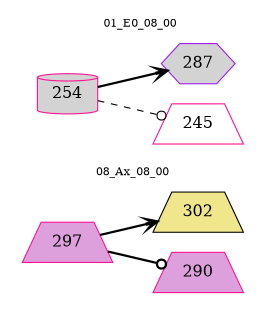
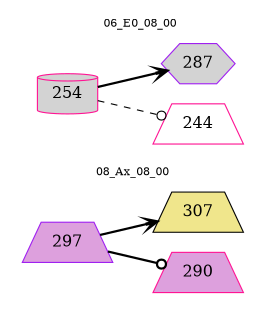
(140, 24) -> (140, 24)
(198, 124) -> (198, 124)
(198, 212) -> (198, 212)
(68, 242) -> (68, 242)
